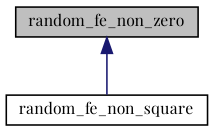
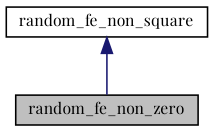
(107, 74) -> (107, 74)
